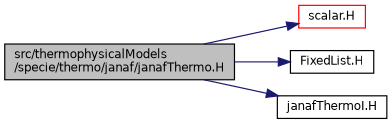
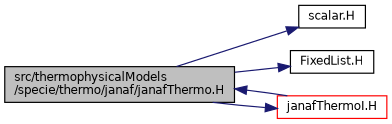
(332, 17) -> (332, 17)
none -> (267, 93)
(332, 107) -> (332, 107)
